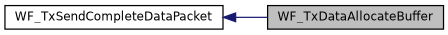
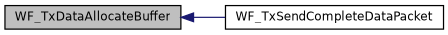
(252, 17) -> (209, 17)
